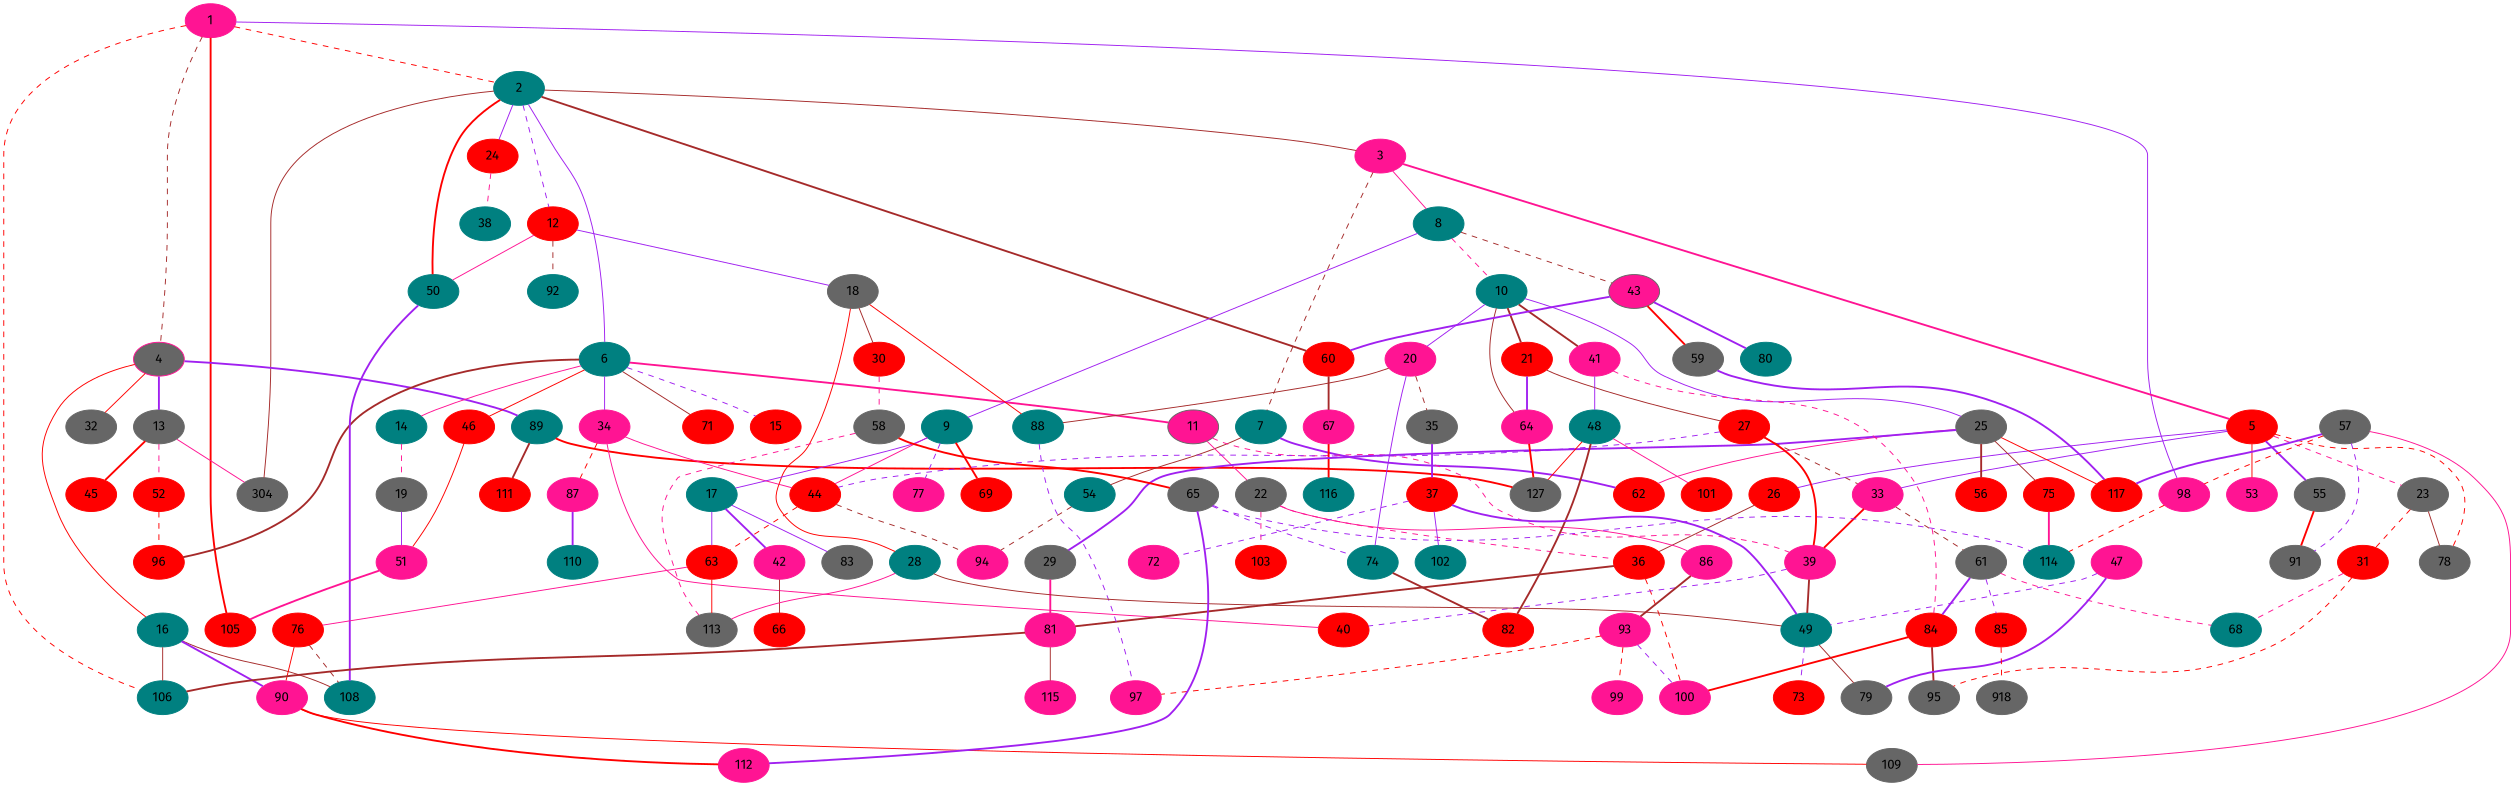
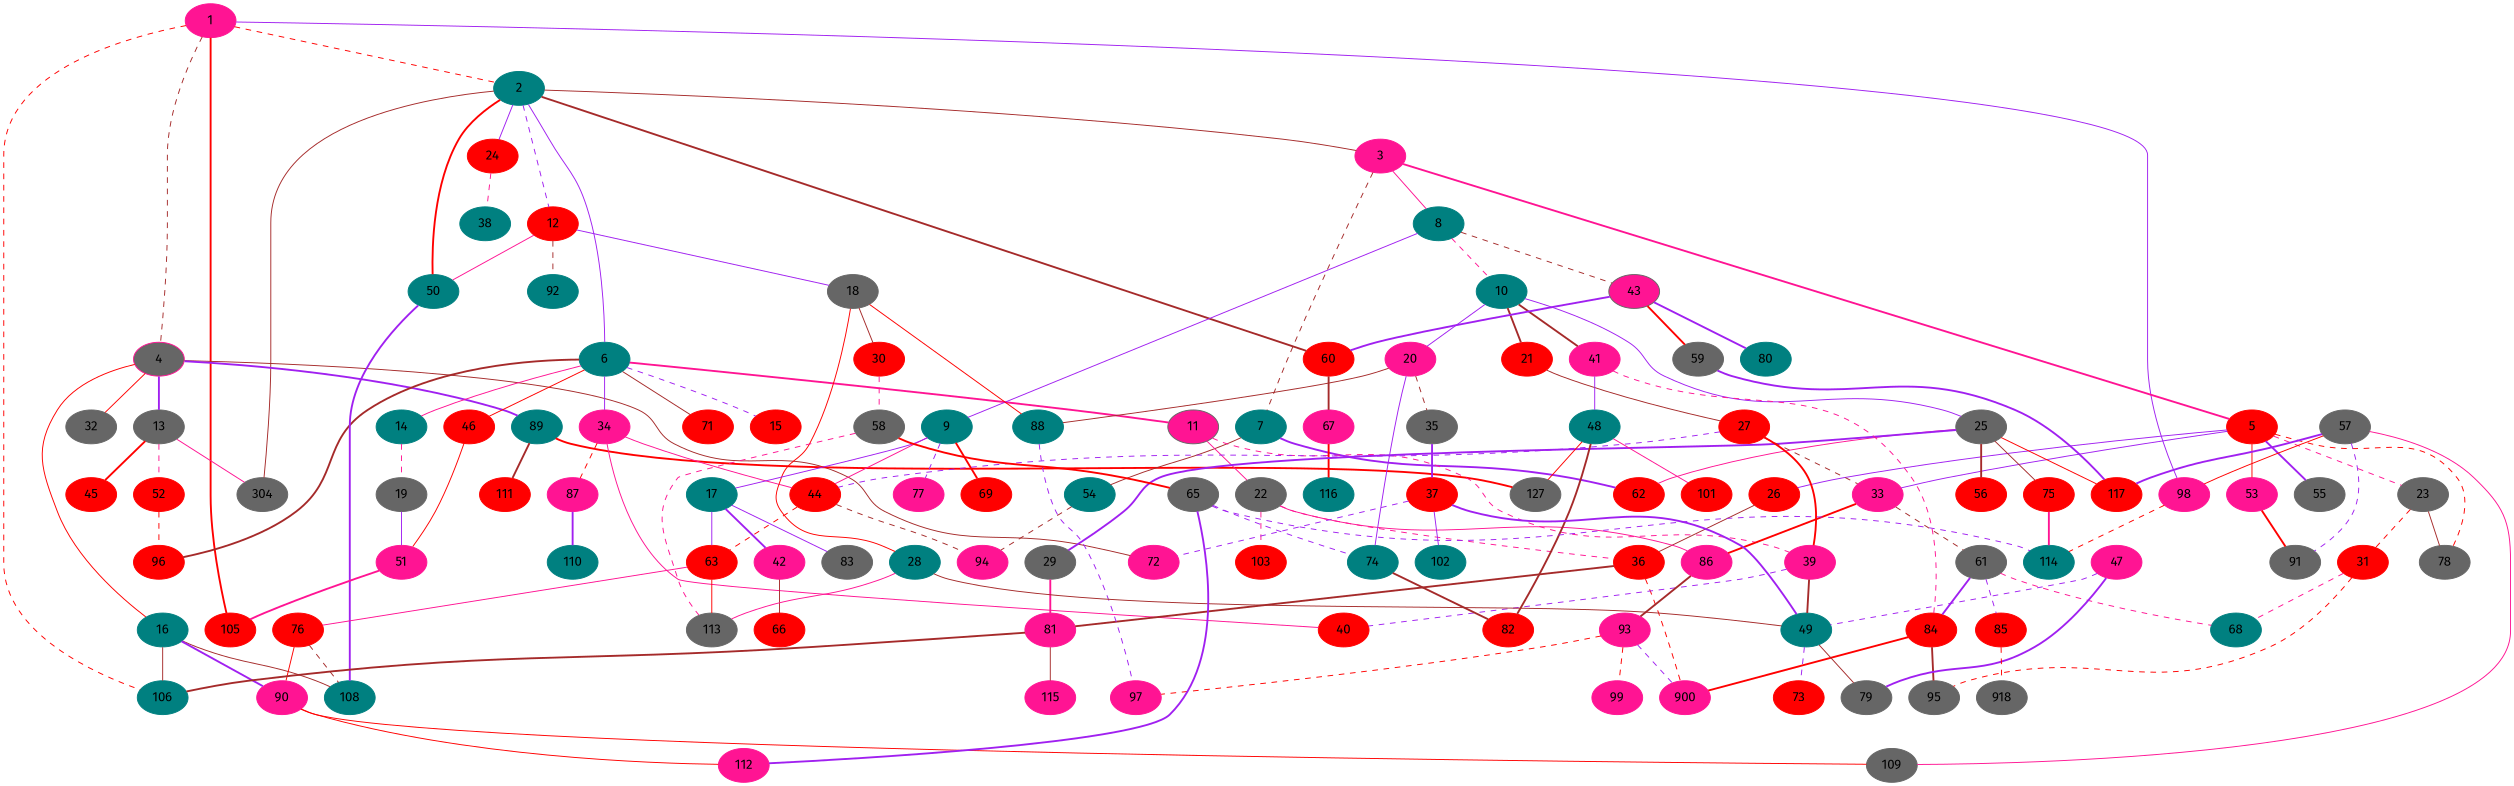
(1527, 427) -> none
none -> (663, 436)
(2263, 459) -> (2263, 459)
(1844, 528) -> (1792, 528)
(2308, 528) -> (2274, 528)
(1685, 698) -> (1685, 698)
(508, 751) -> (508, 751)
